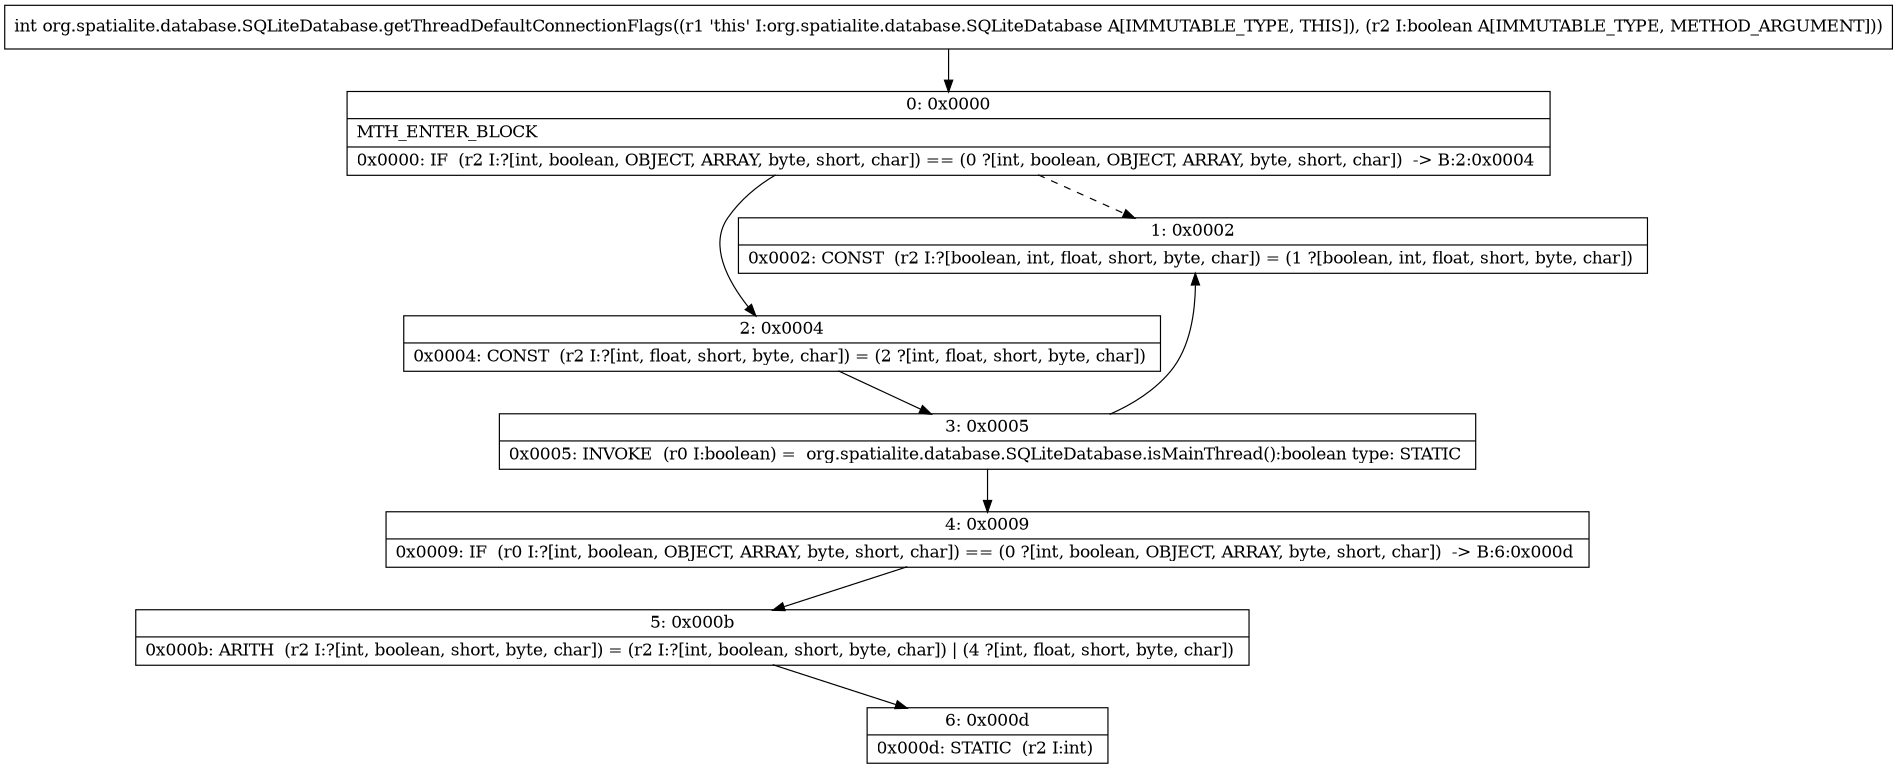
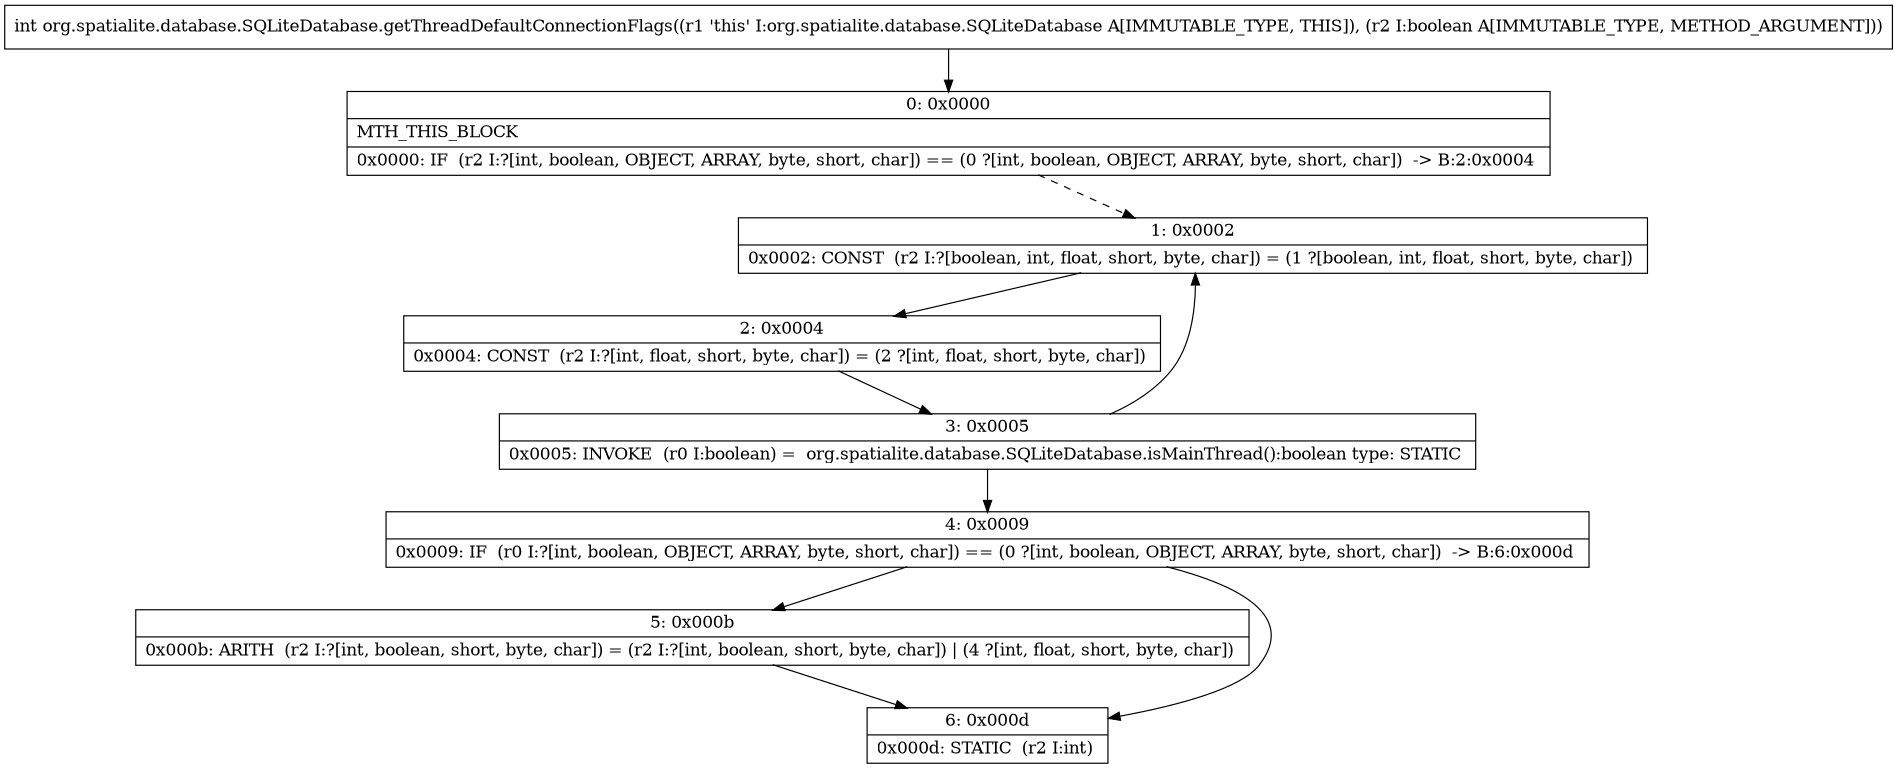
(447, 132) -> (437, 132)
(721, 233) -> (993, 293)
none -> (1263, 659)
